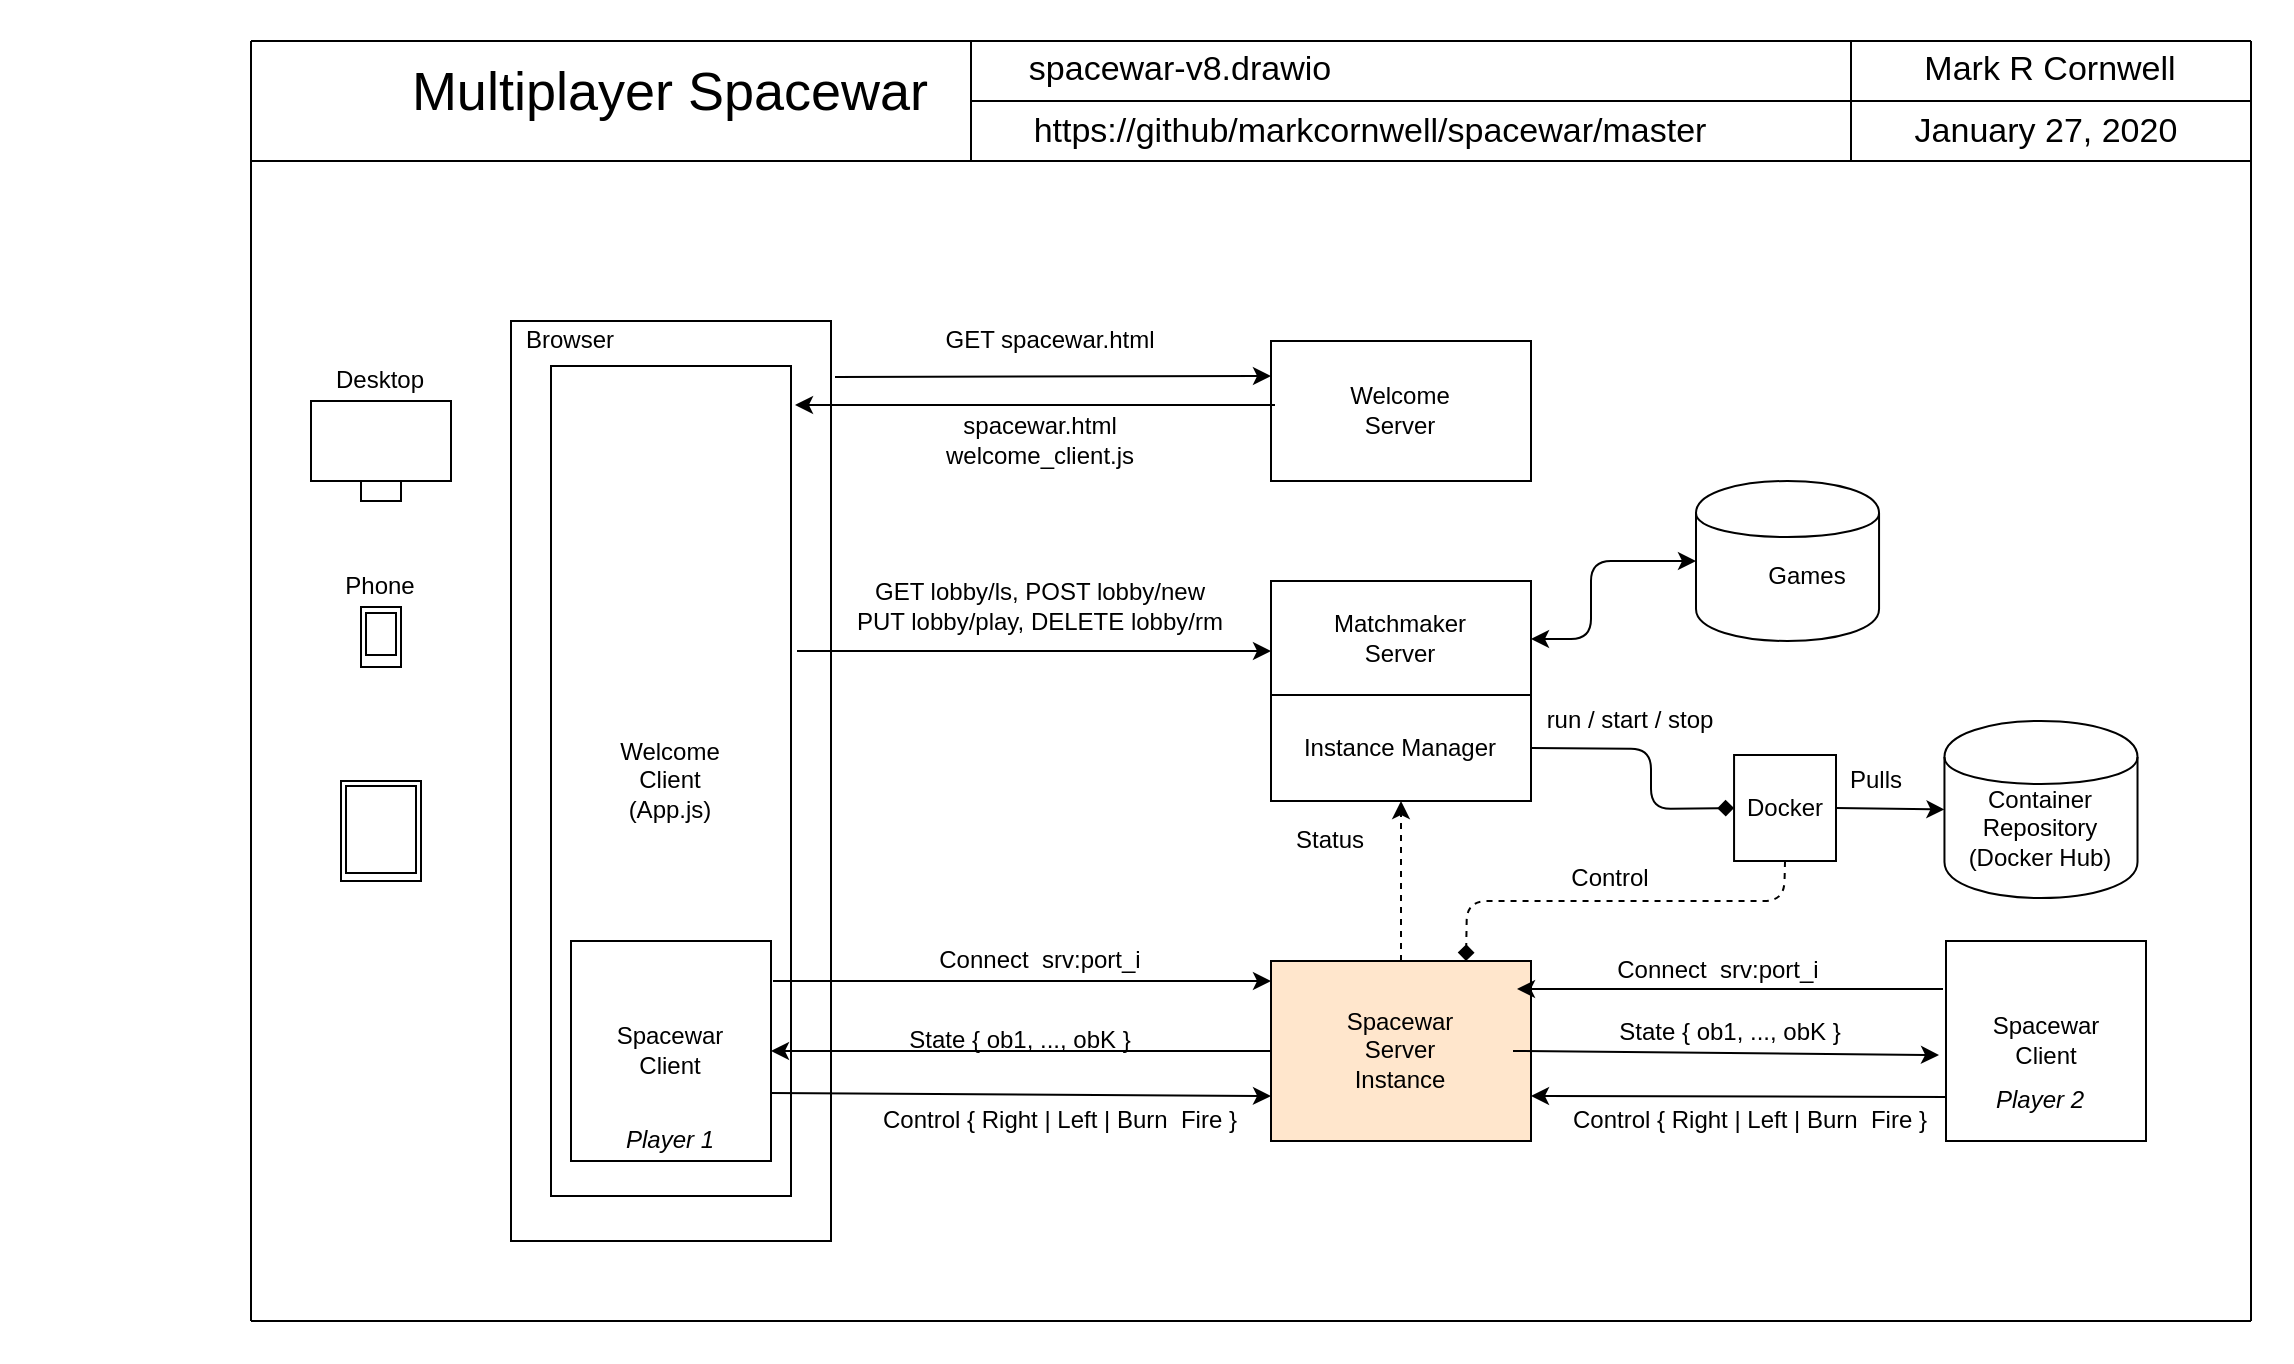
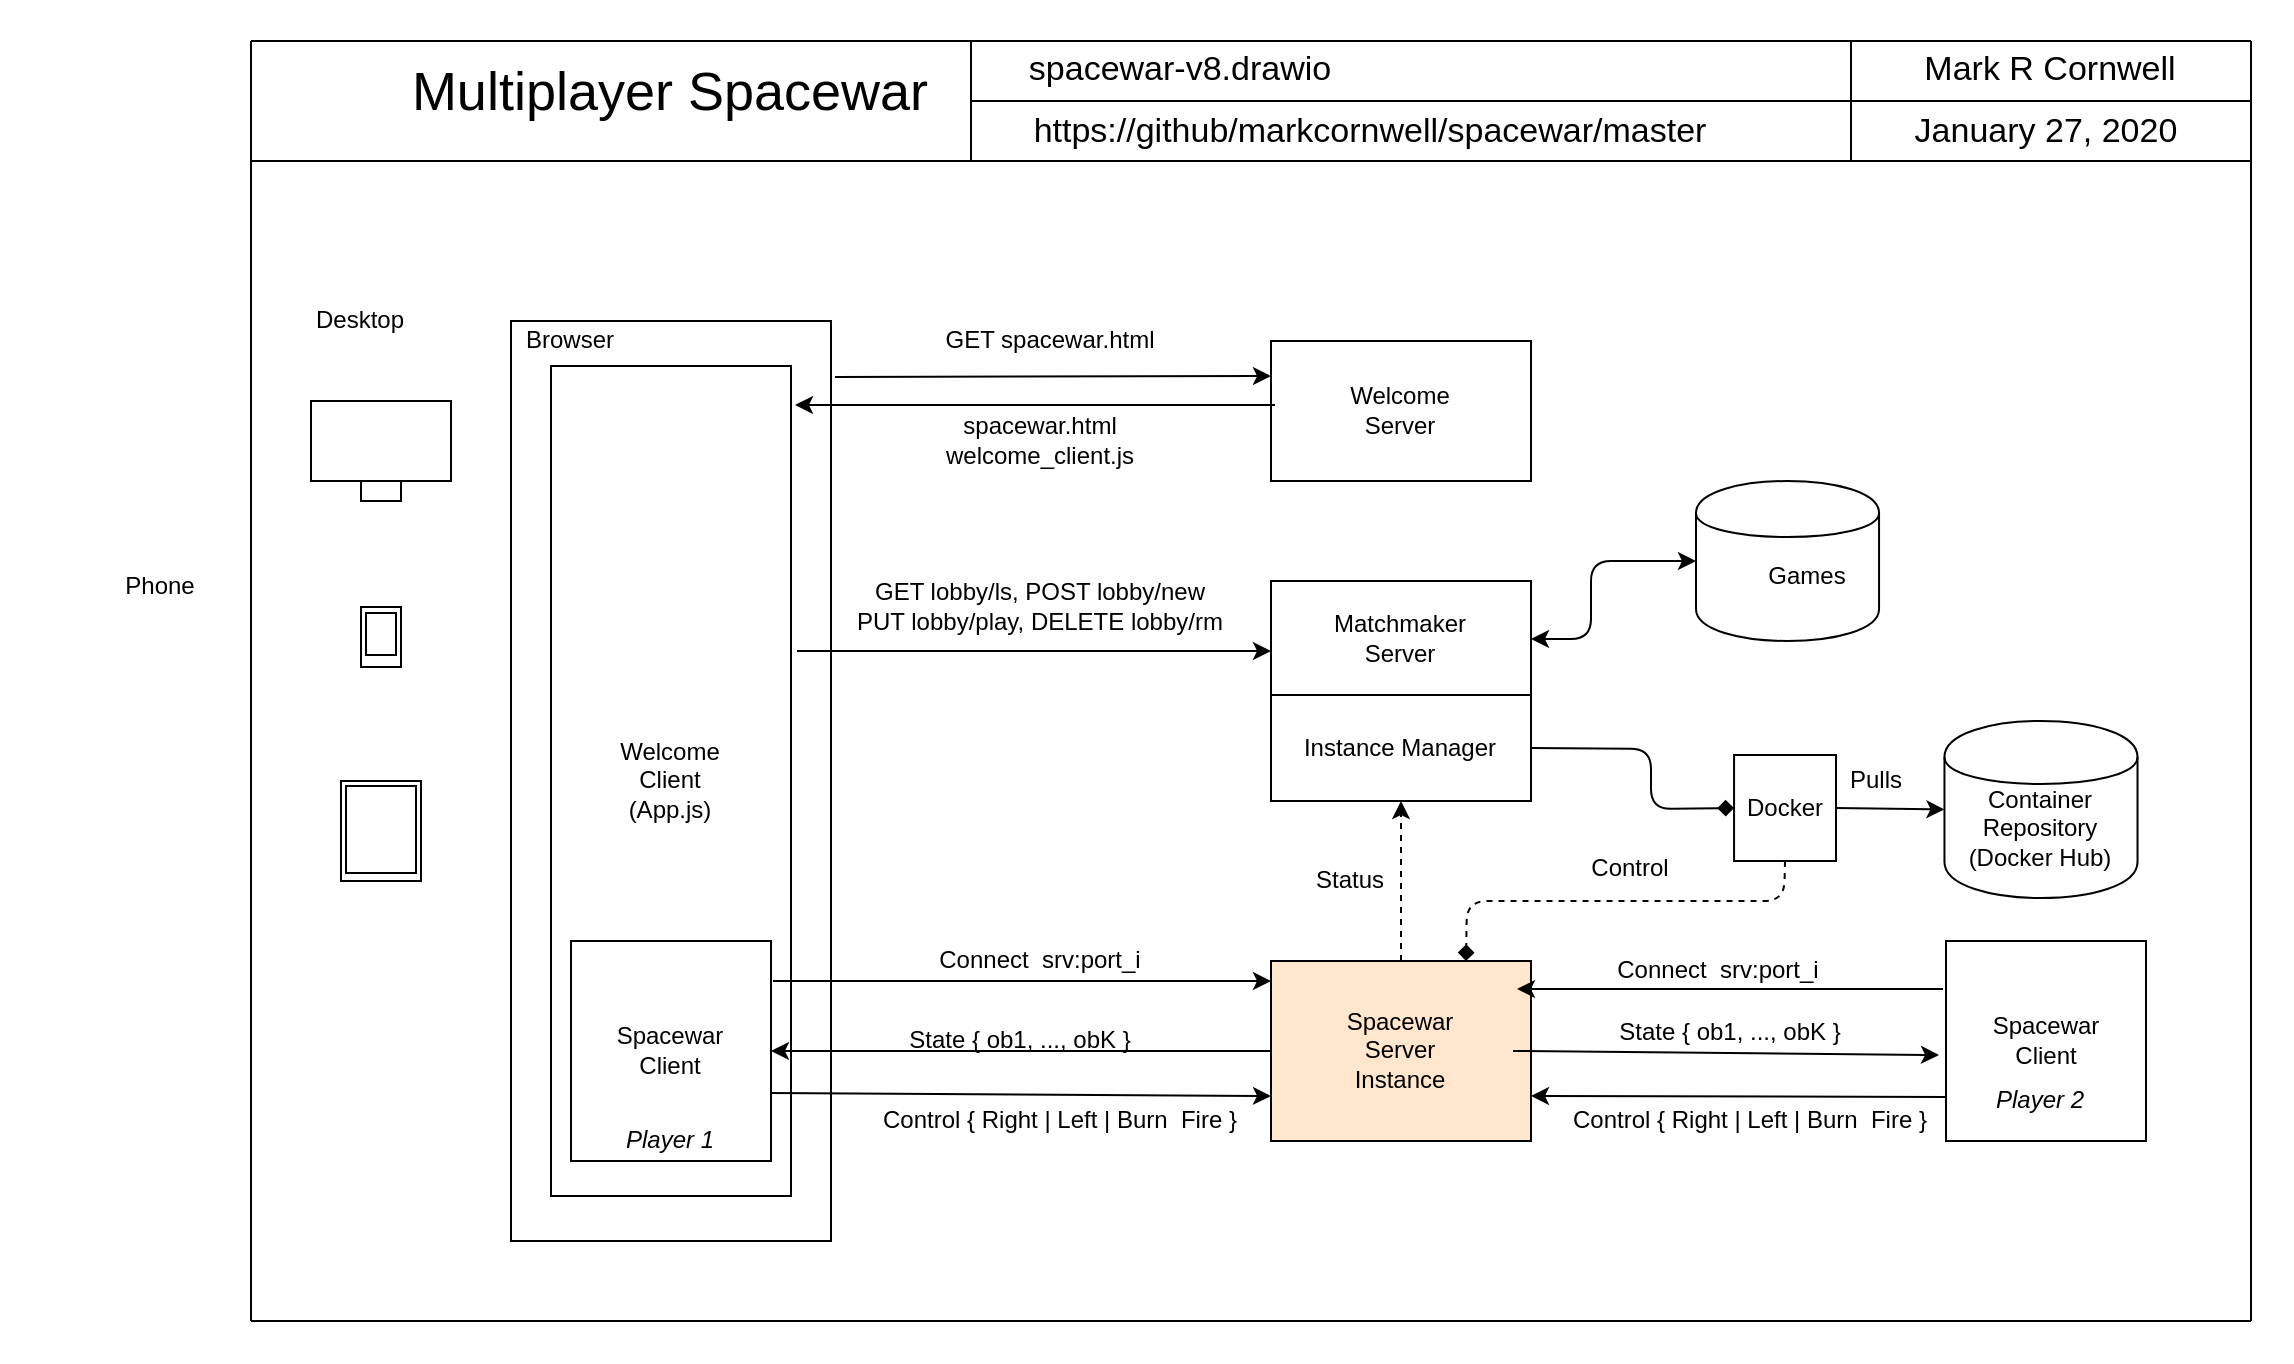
(381, 381) -> (361, 321)
(381, 587) -> (161, 587)
(1631, 721) -> none
(1331, 841) -> (1351, 881)
(1611, 878) -> (1631, 868)
